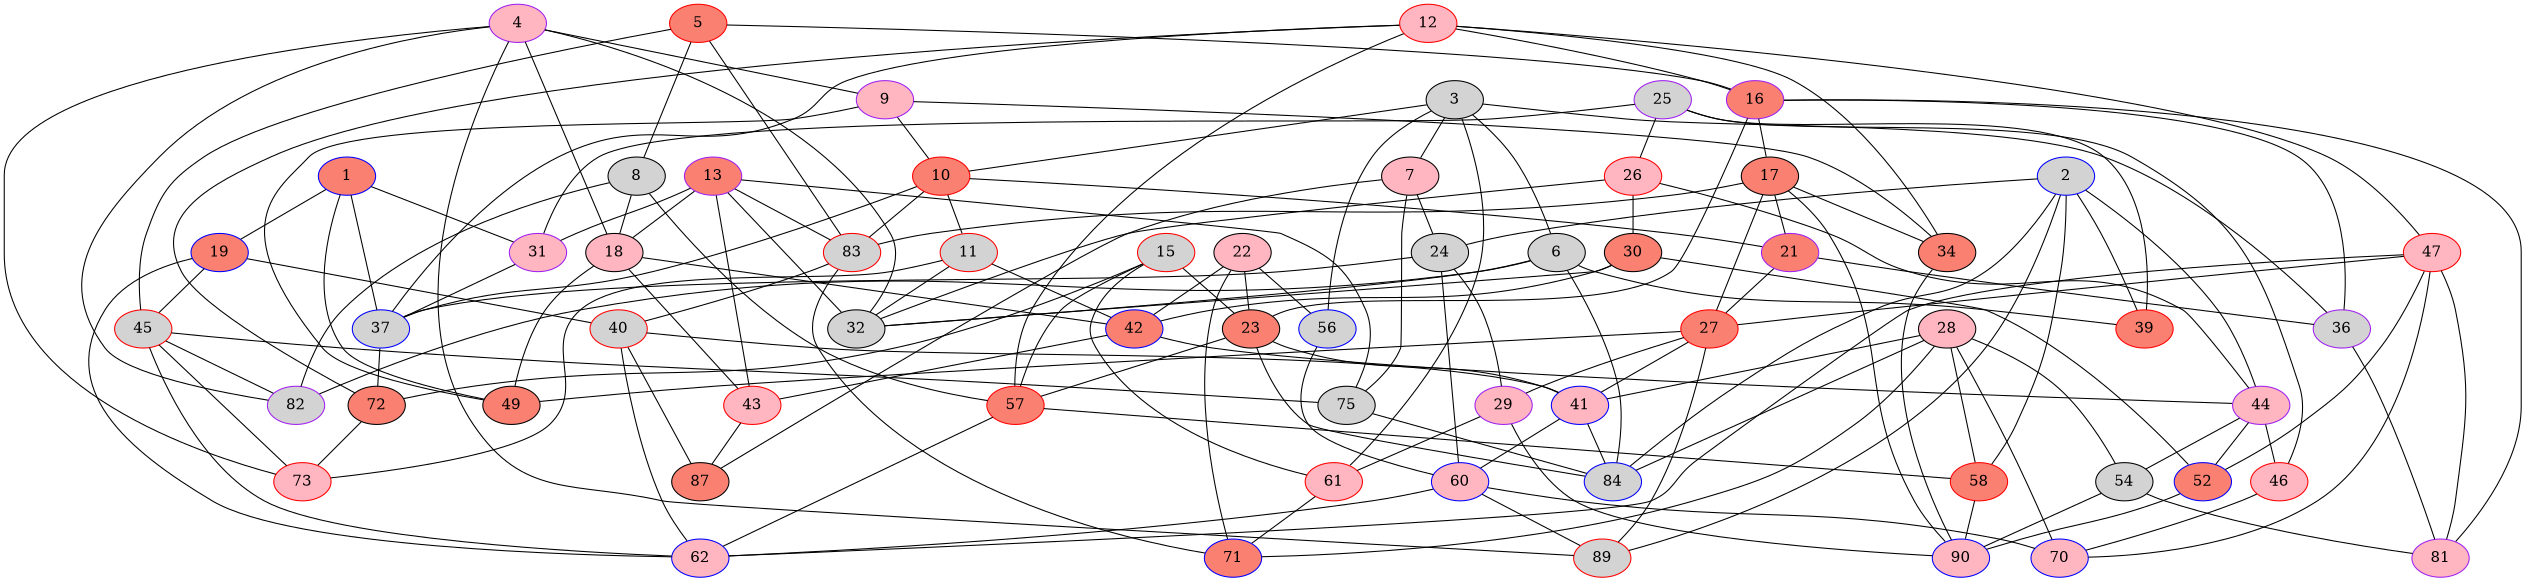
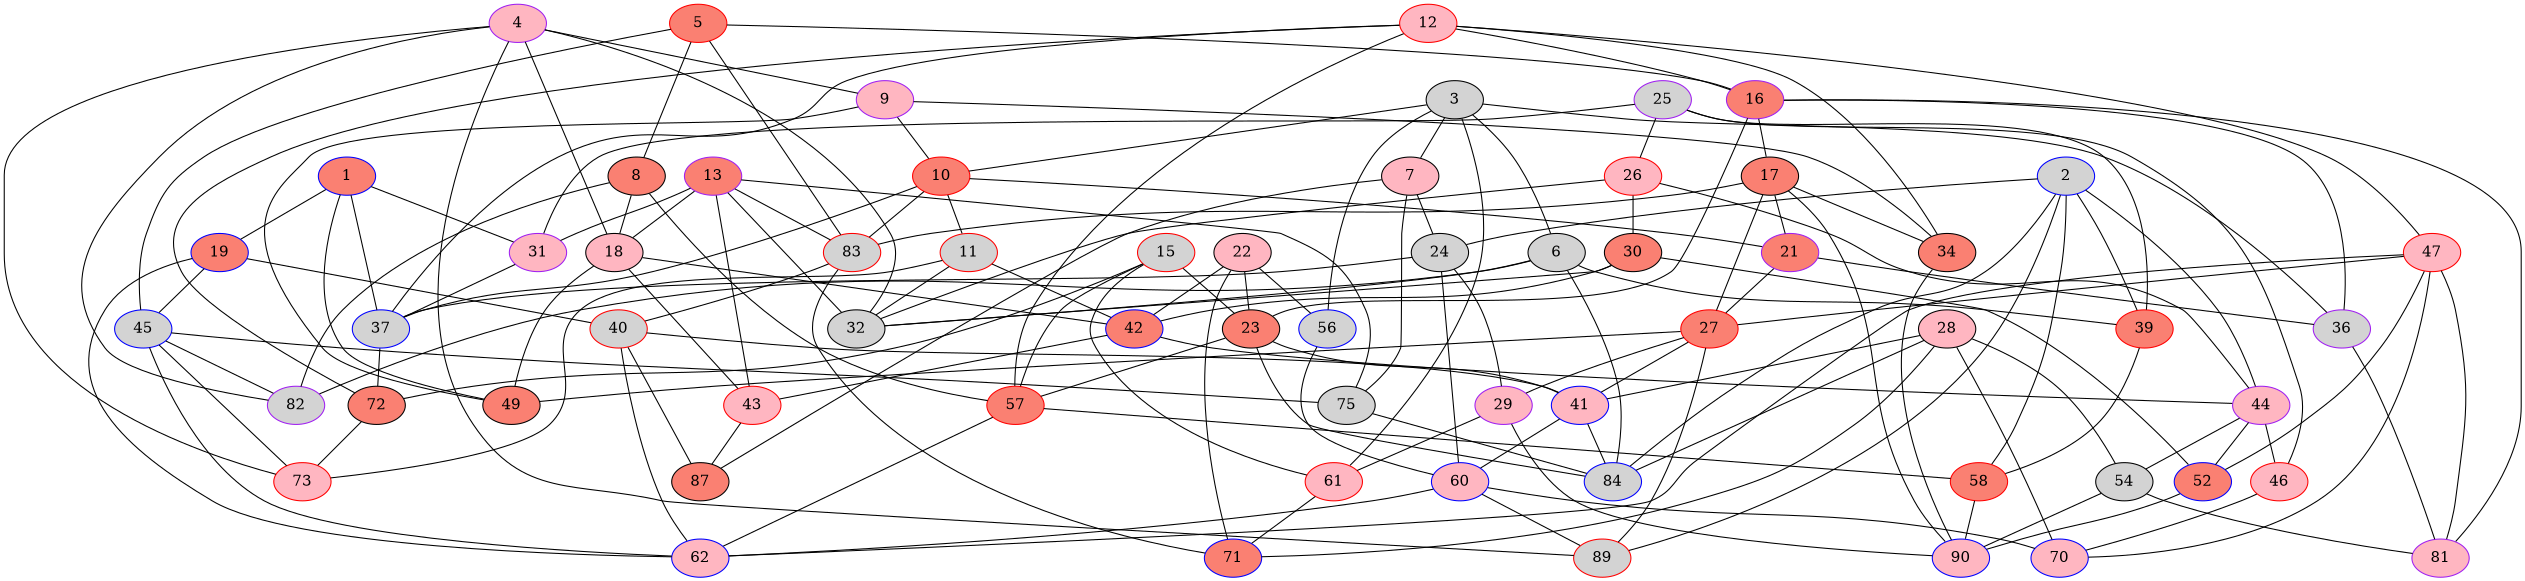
(637, 176) -> (637, 176)
(143, 329) -> (143, 329)
(1963, 405) -> (2087, 433)
